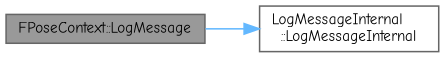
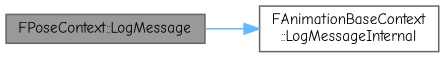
(349, 29) -> (349, 29)
